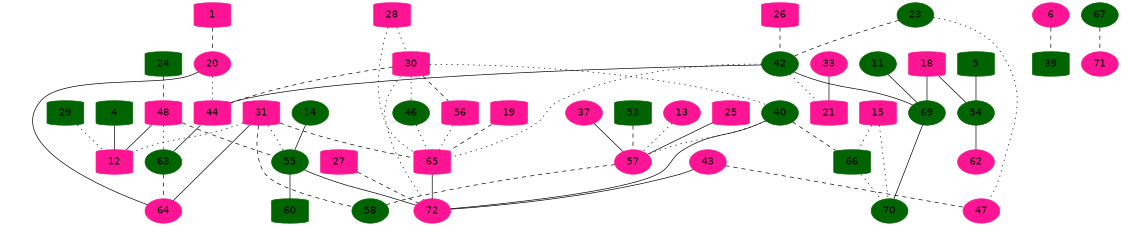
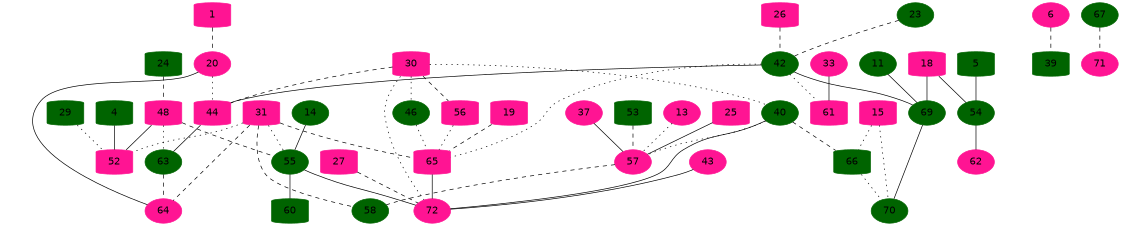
(392, 15) -> none
(829, 113) -> (829, 113)
(114, 162) -> (114, 162)
(212, 163) -> (212, 163)
(981, 211) -> none
